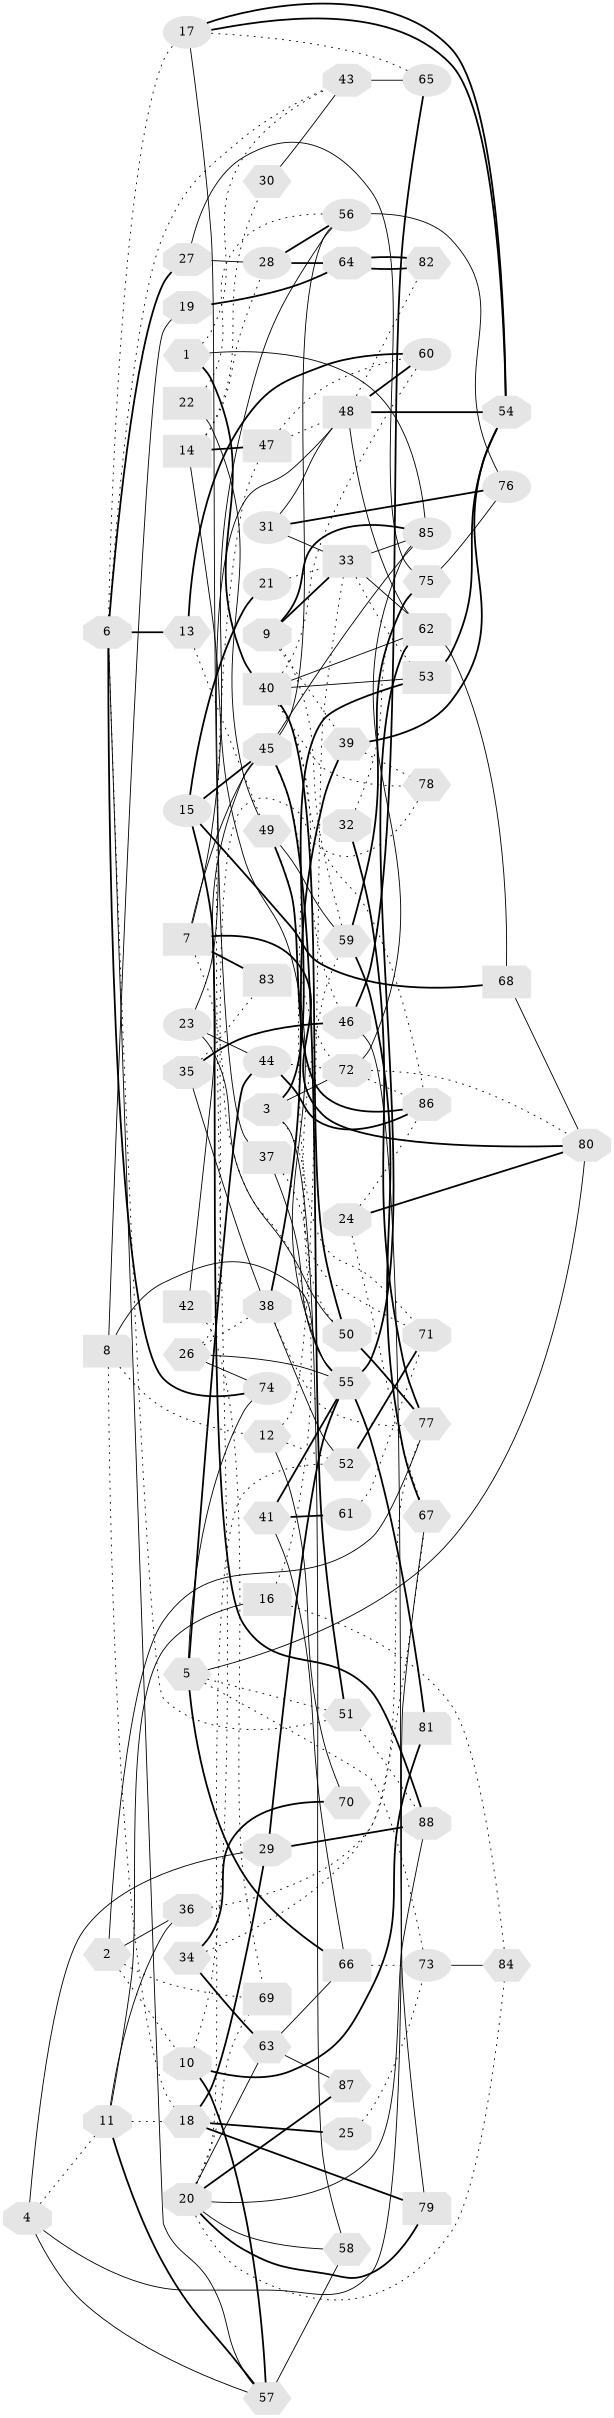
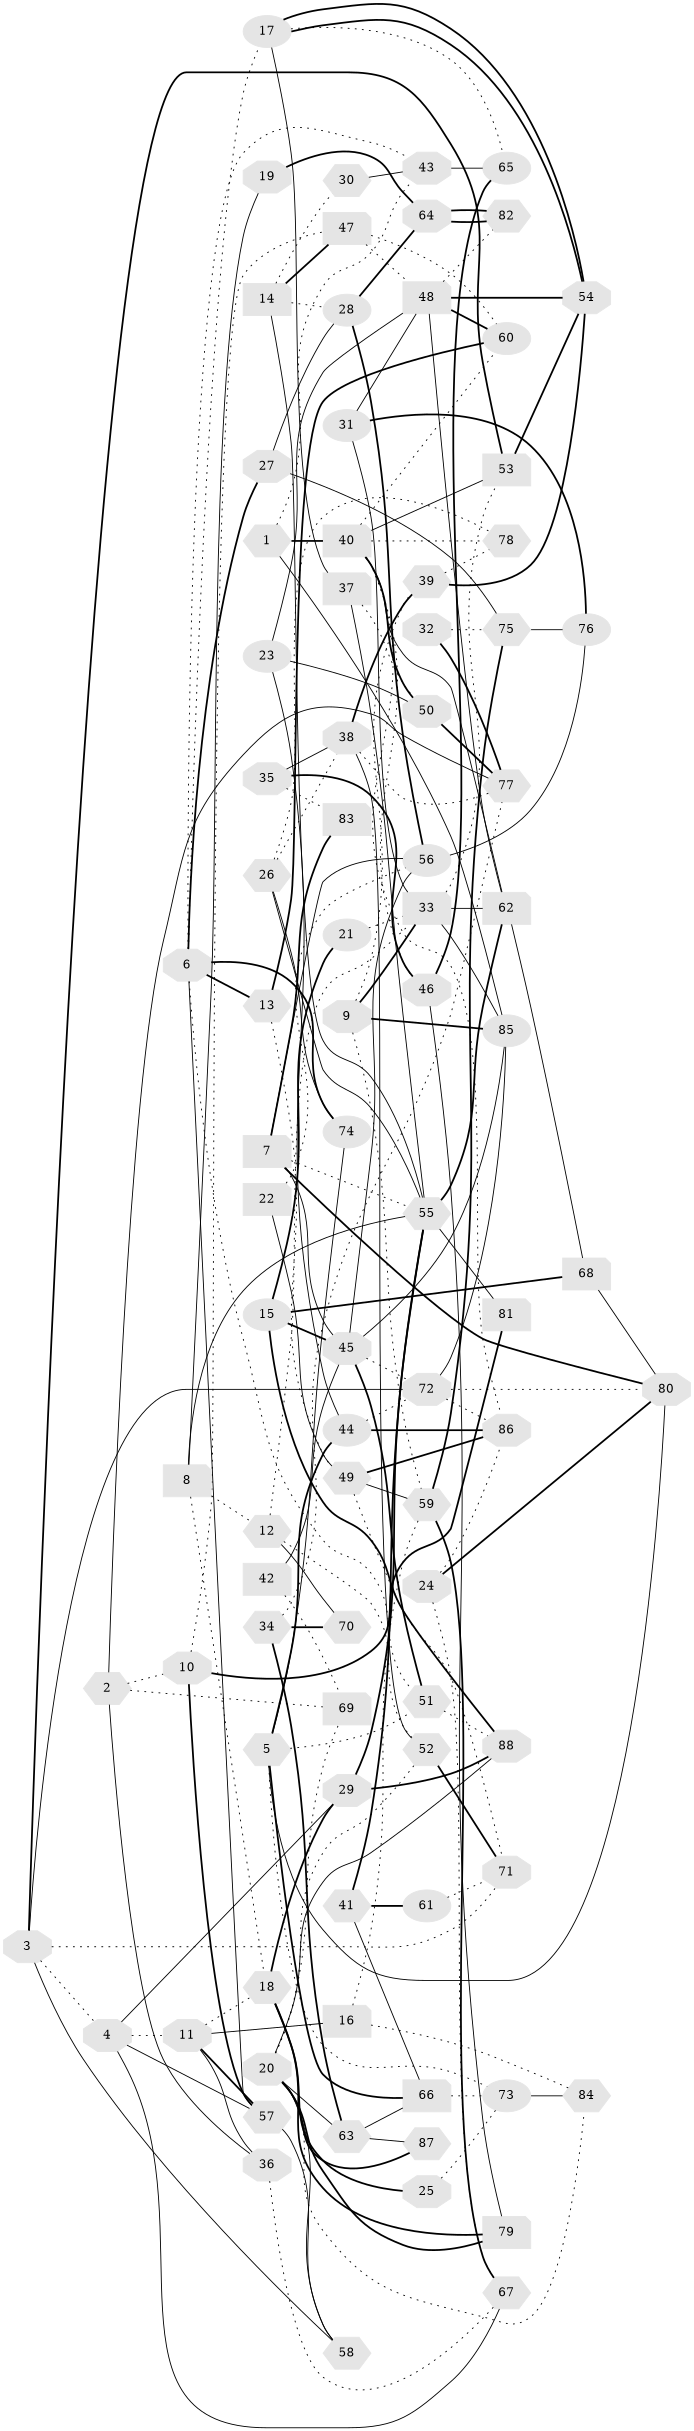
(392, 1522) -> (461, 1257)
none -> (67, 1991)
